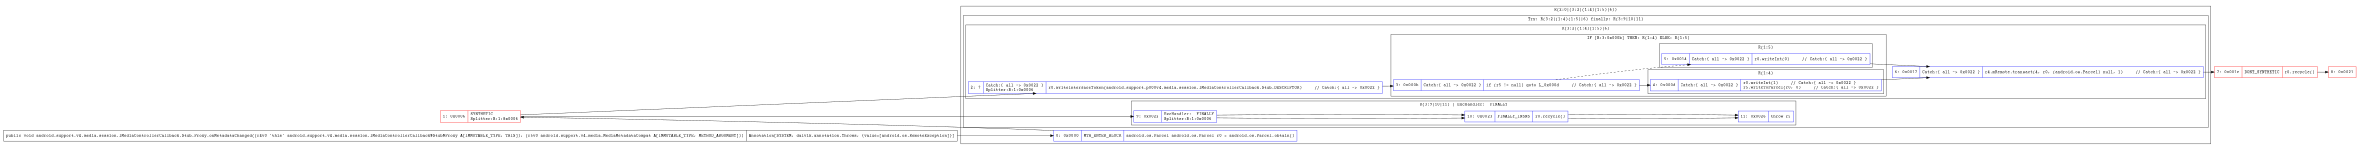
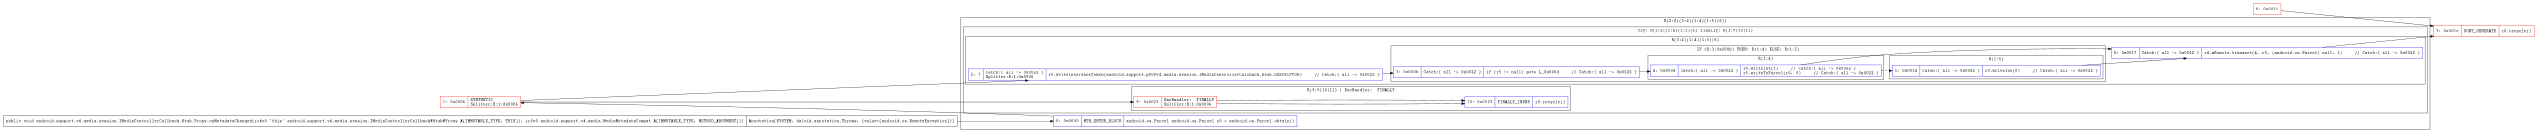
(1622, 71) -> (1886, 71)
(2262, 72) -> (2480, 31)
(2321, 72) -> (2367, 19)
(1175, 116) -> (1175, 102)
(1766, 116) -> none
